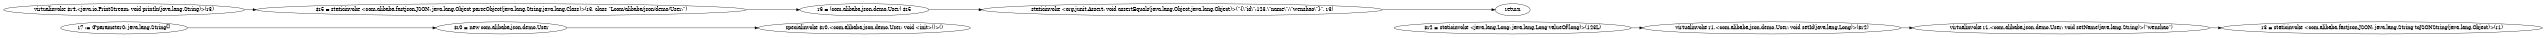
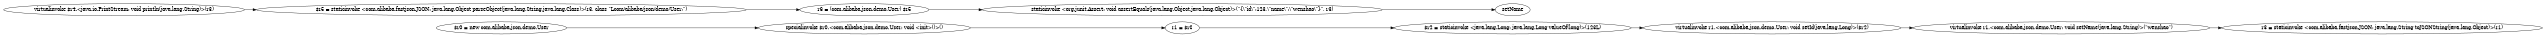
(1513, 10) -> (1513, 10)
(124, 28) -> none
none -> (1182, 28)
